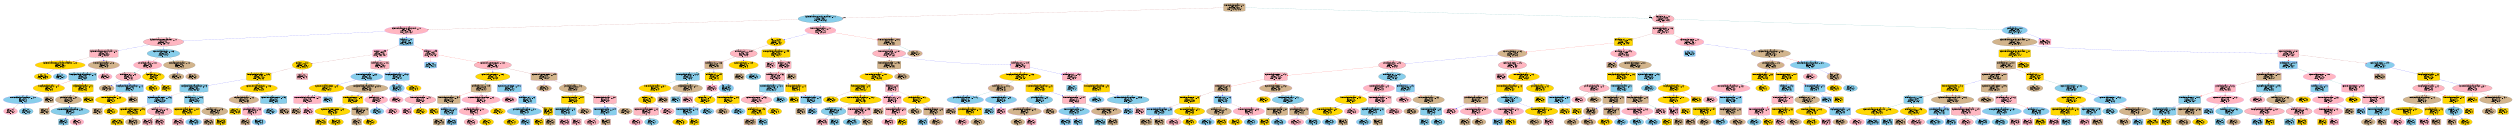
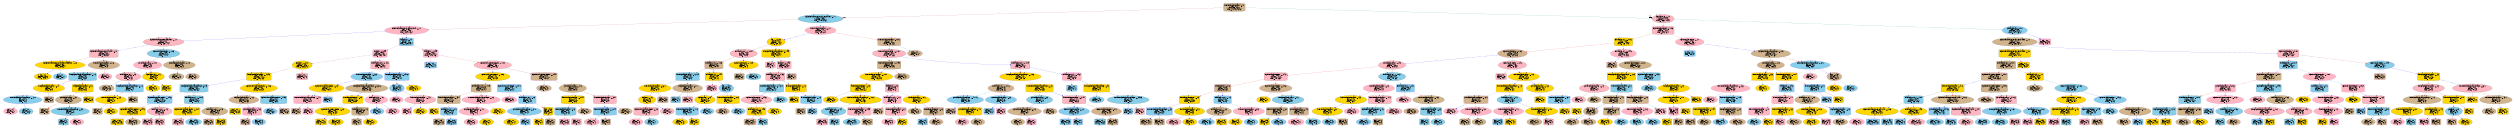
(1900, 122) -> (1900, 122)
